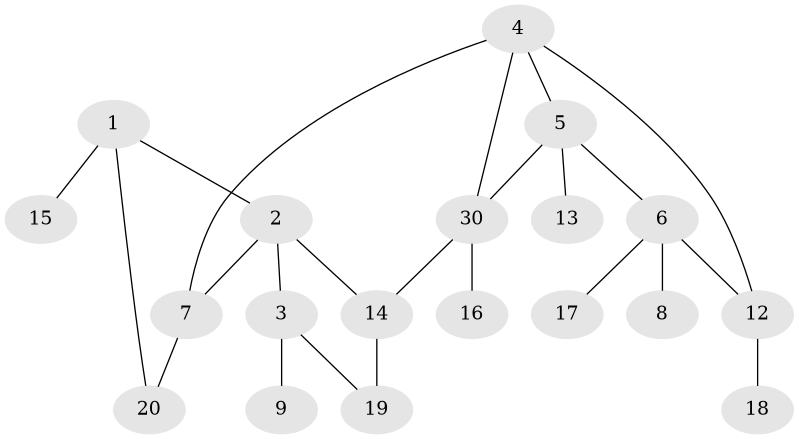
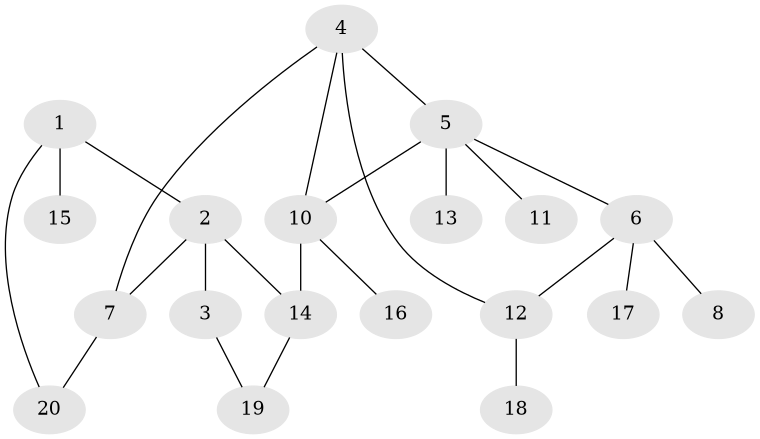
(472, 219) -> (301, 219)
none -> (541, 219)
(282, 410) -> none
